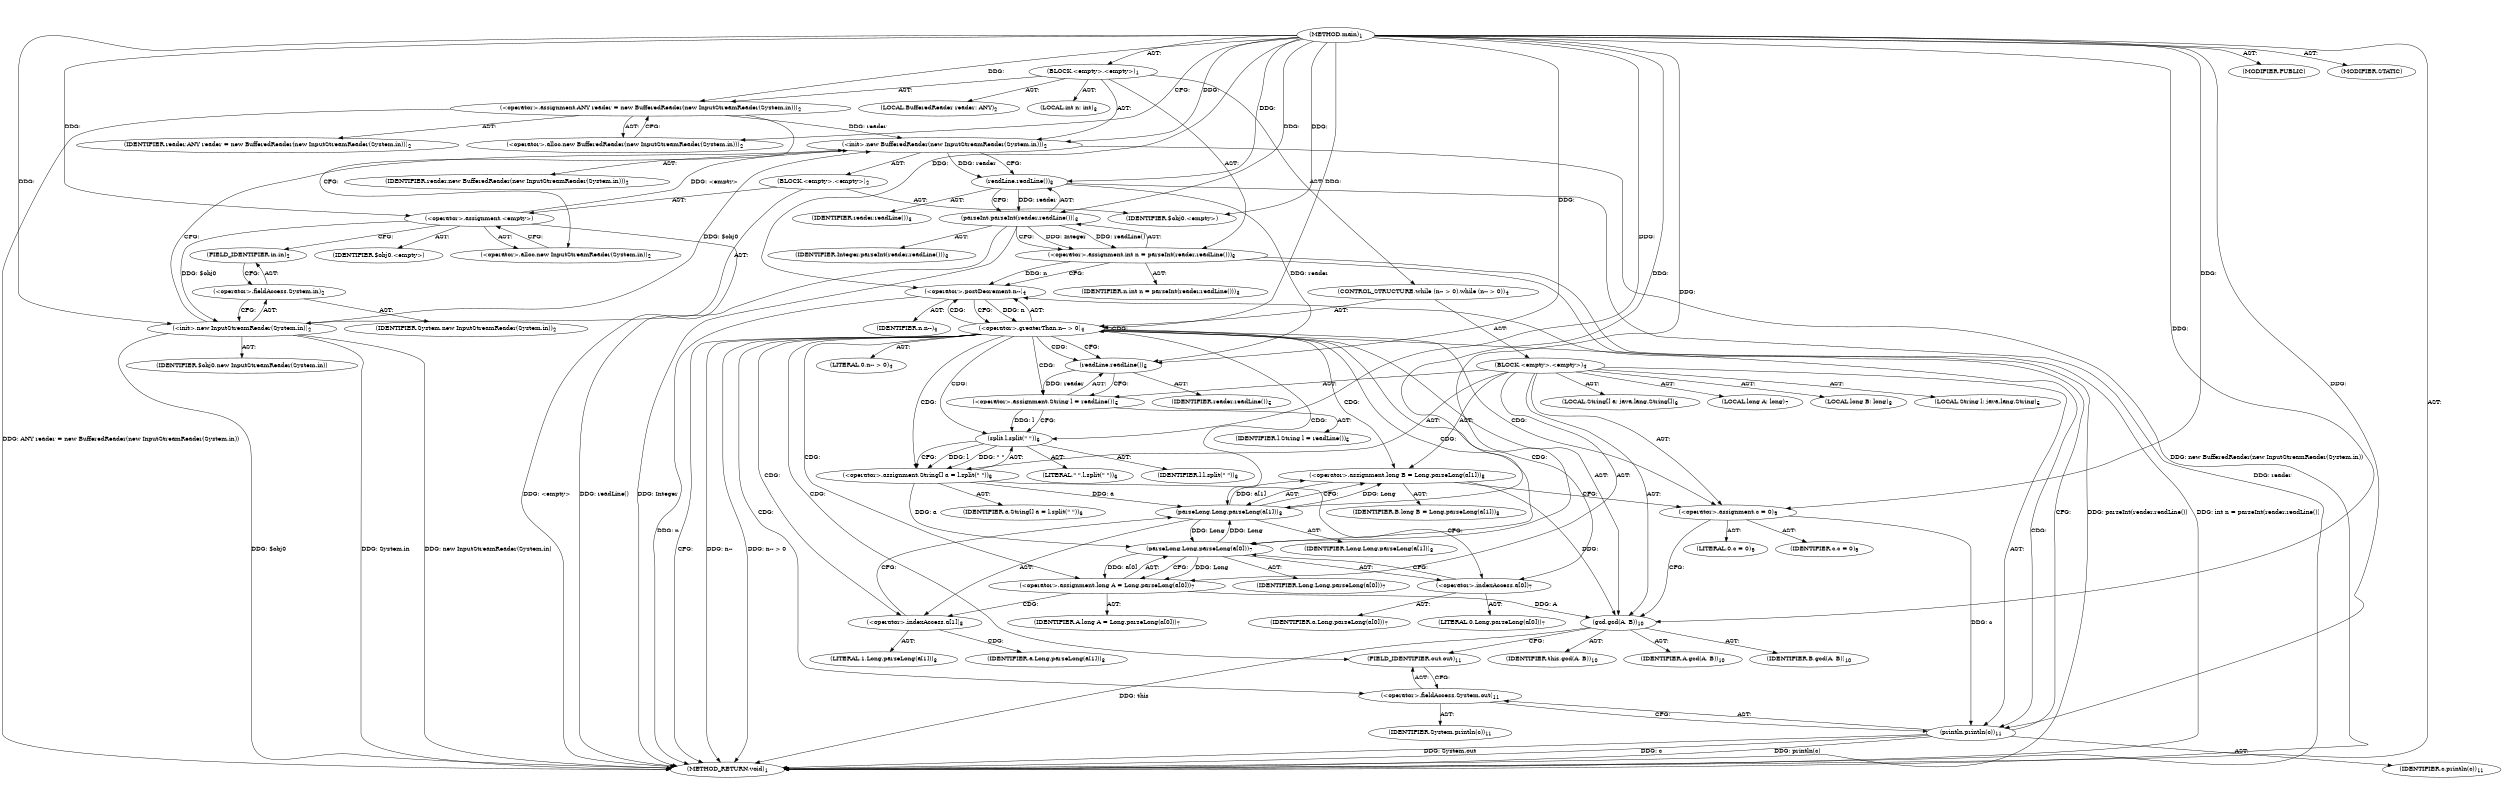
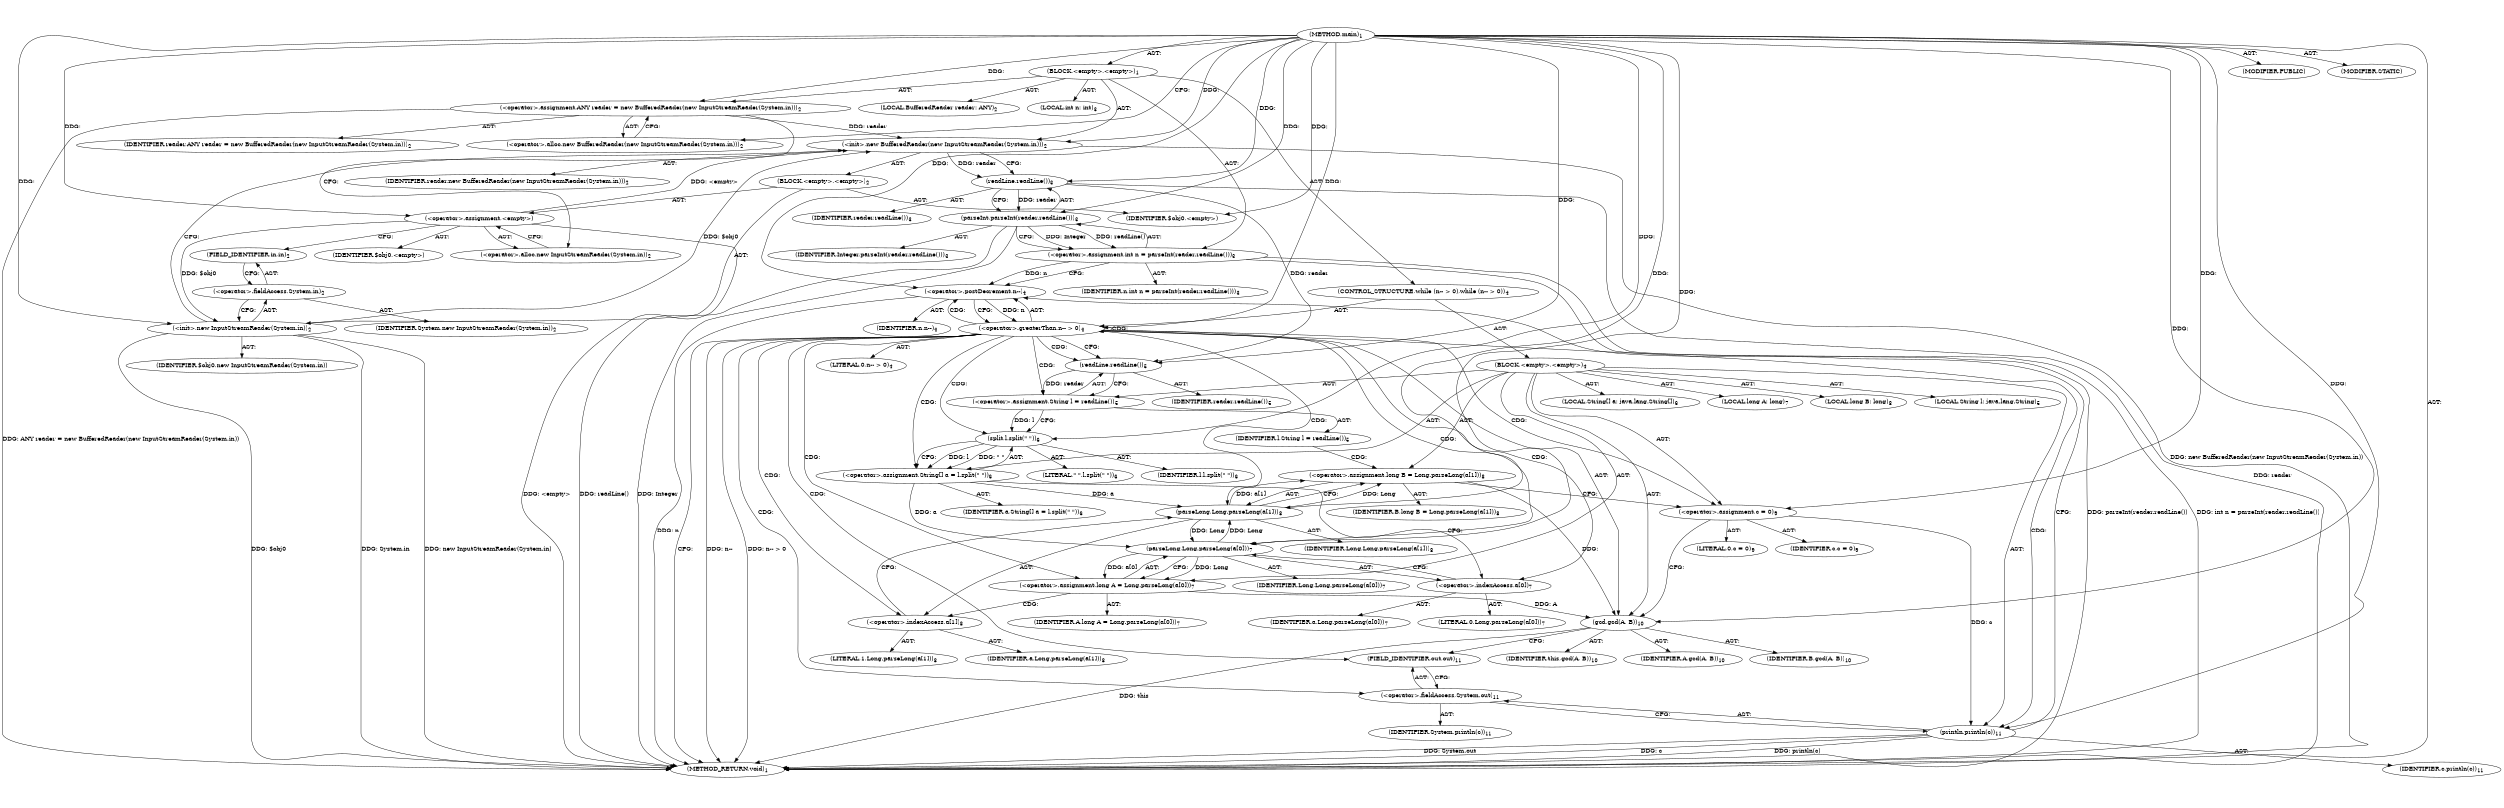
(1310, 344) -> (1343, 457)
(997, 641) -> (997, 641)
